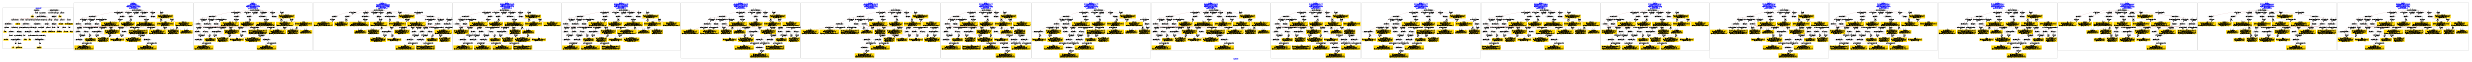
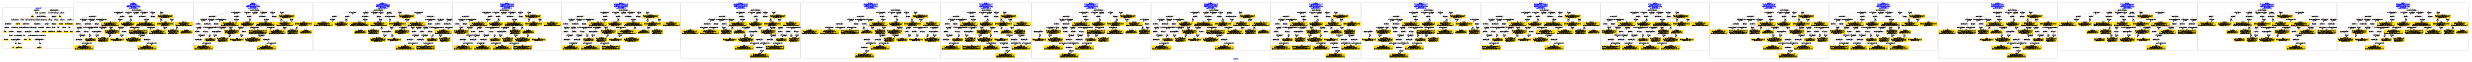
(69, 20) -> (70, 20)
